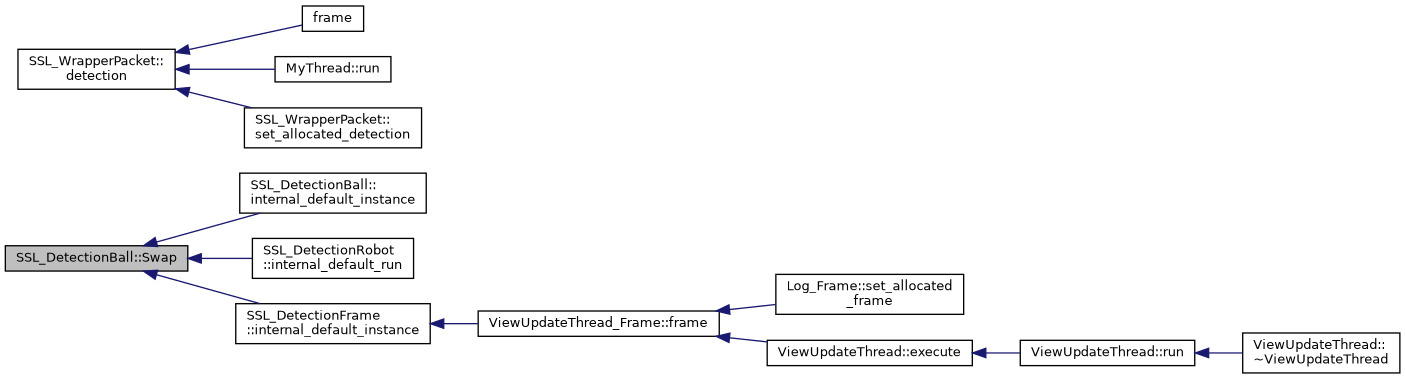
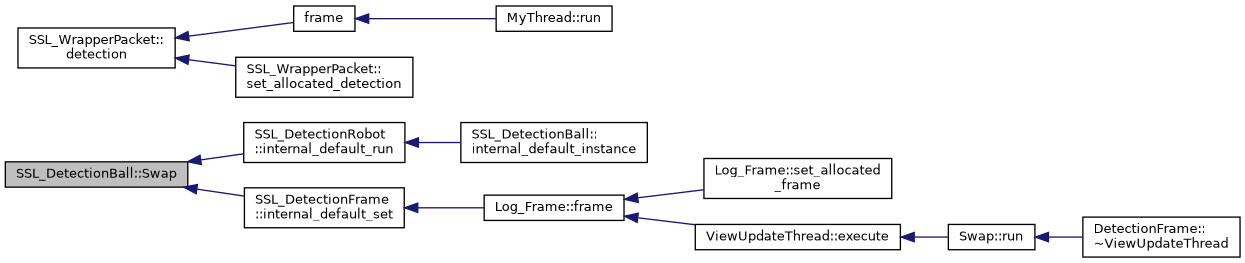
(232, 69) -> (432, 19)
(208, 228) -> (440, 143)
(333, 324) -> (324, 208)
(599, 324) -> (554, 208)
(1108, 353) -> (992, 237)
(1321, 353) -> (1161, 237)
